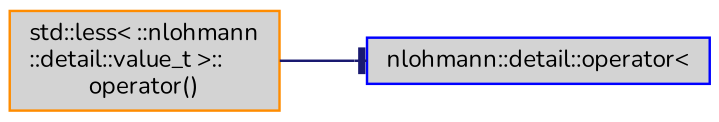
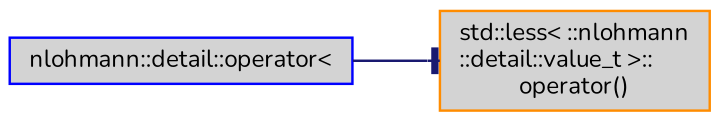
(317, 61) -> (390, 61)
